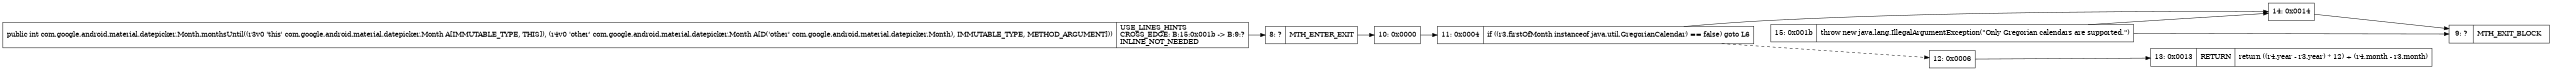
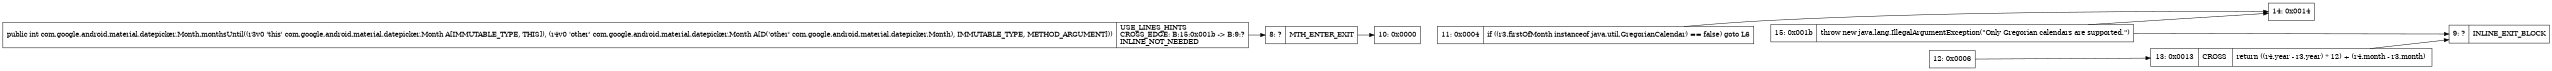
(2379, 21) -> (2407, 44)
(2509, 34) -> (2509, 34)
(1427, 35) -> none
(1823, 50) -> none
(2216, 57) -> (2215, 57)
